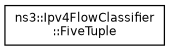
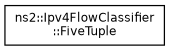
(85, 25) -> (85, 25)
